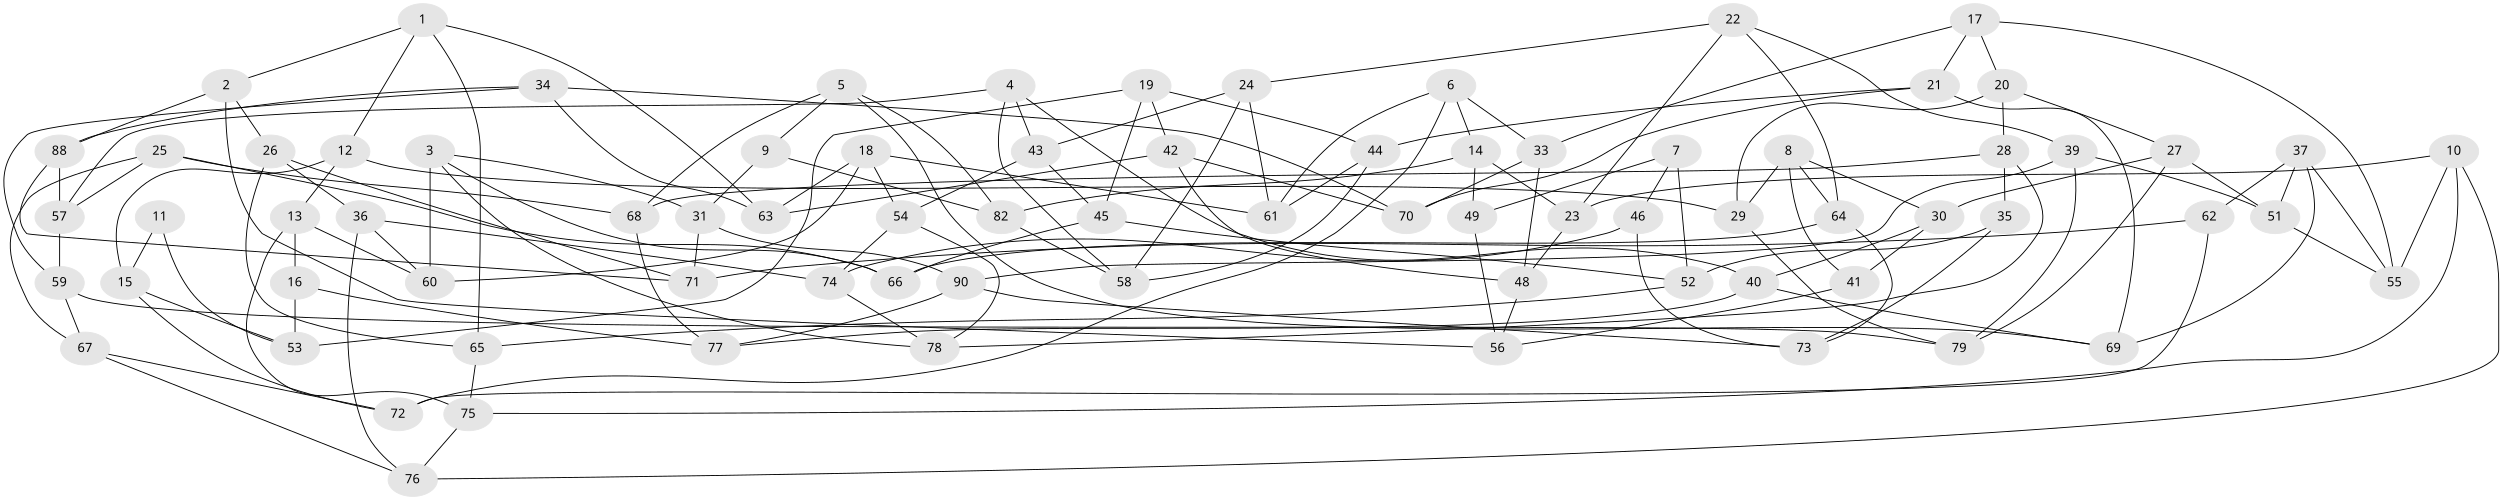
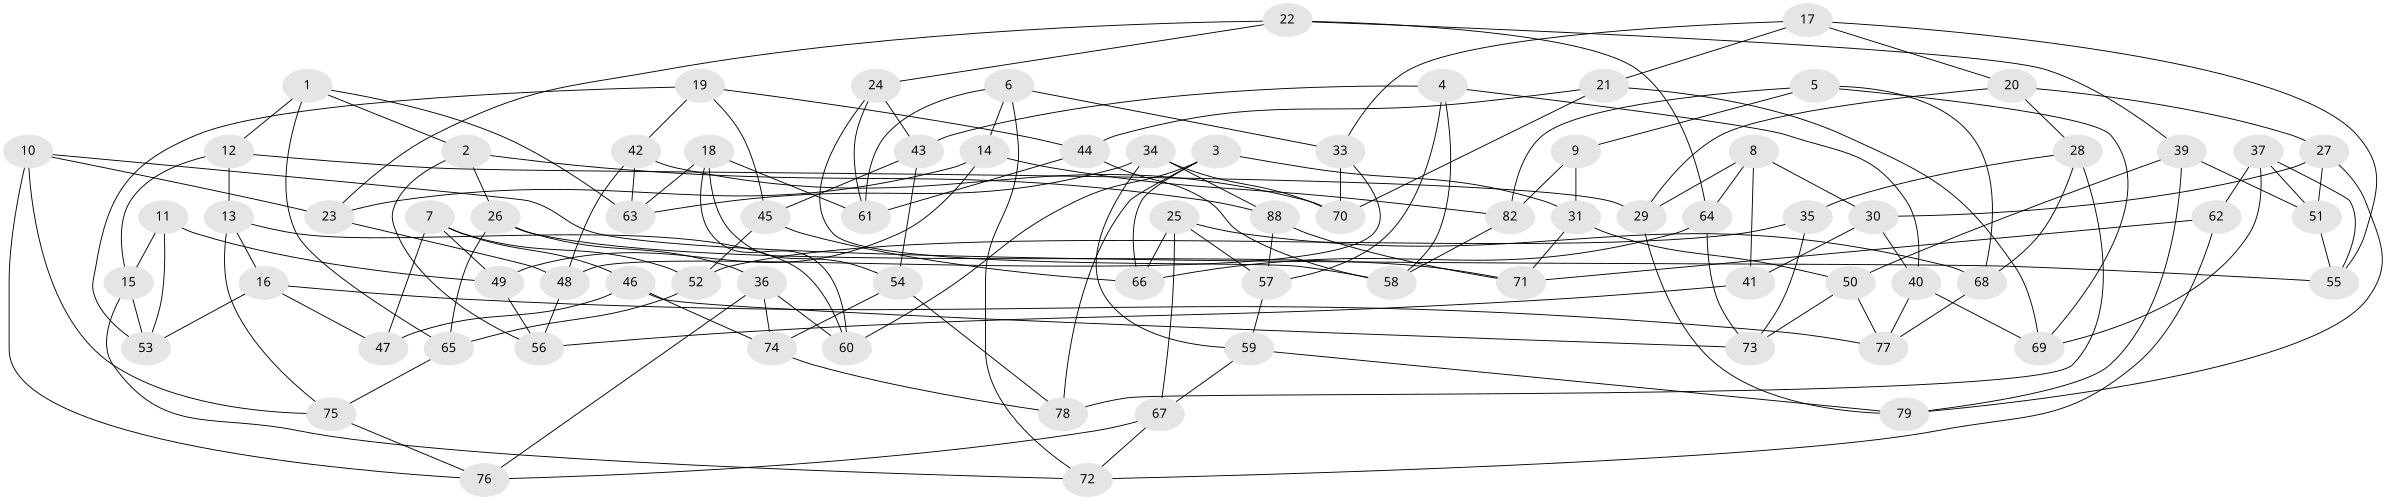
none -> (334, 264)
(961, 283) -> (1851, 283)
none -> (383, 349)
